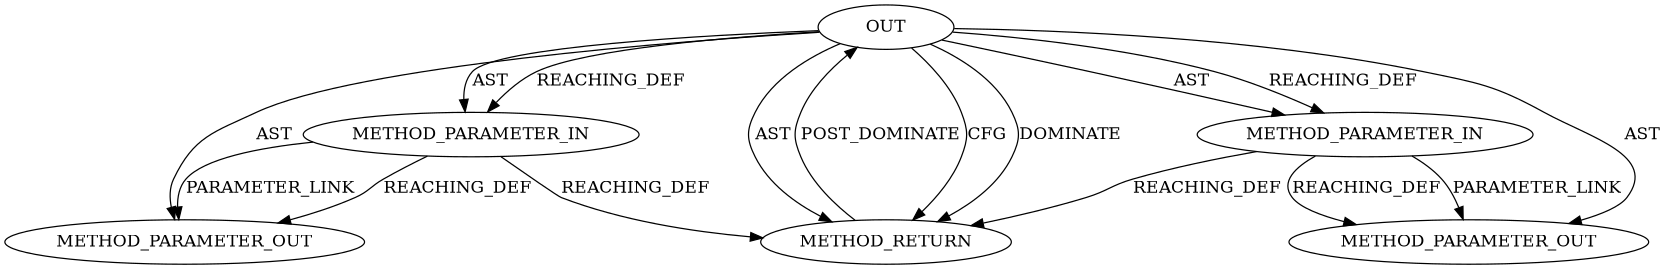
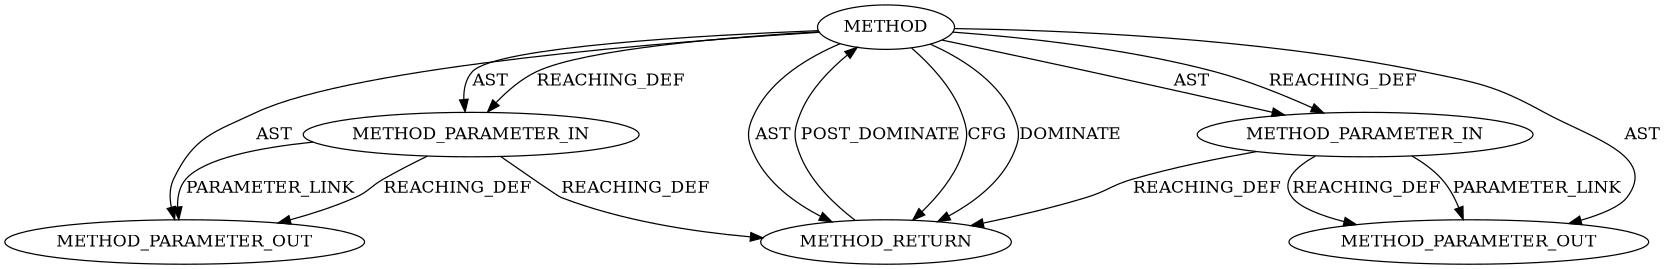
(886, 27) -> (886, 27)
